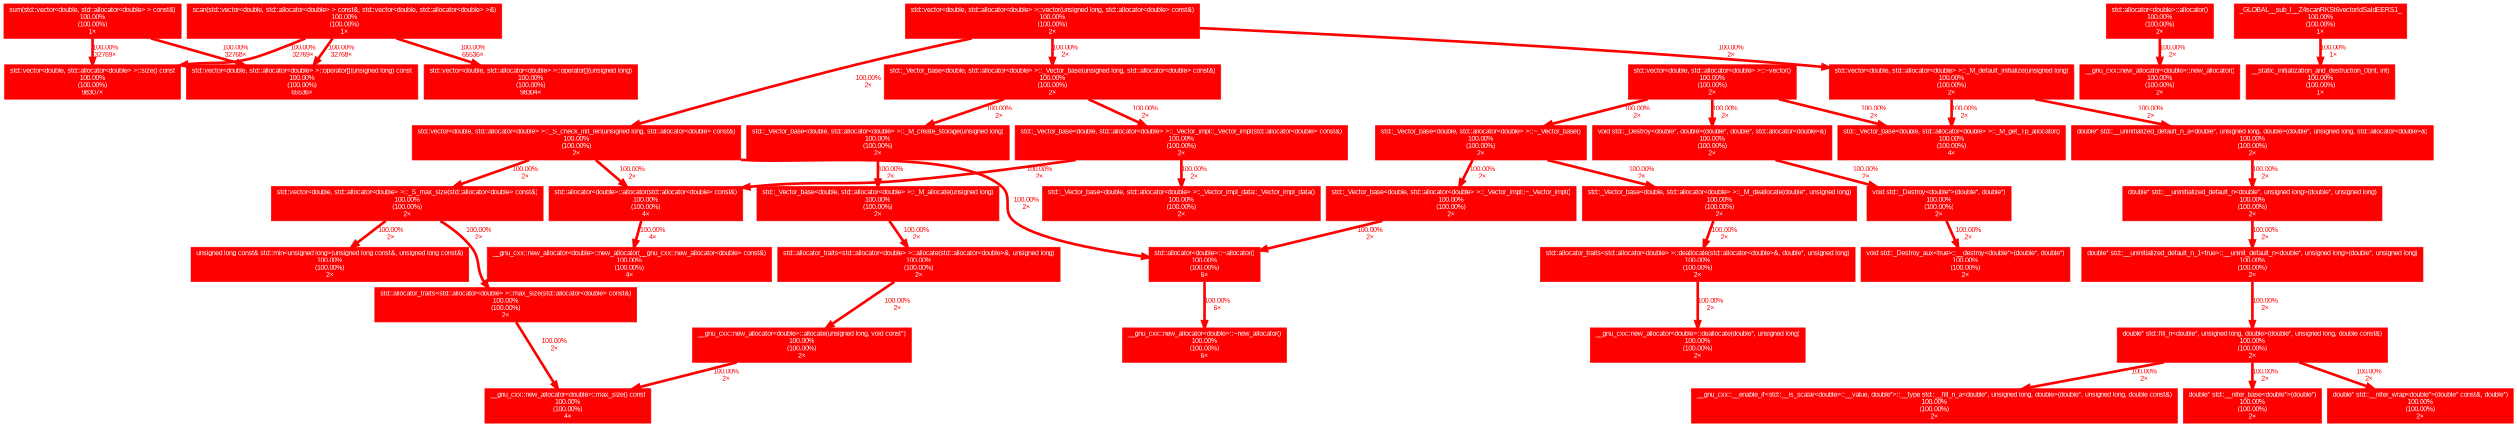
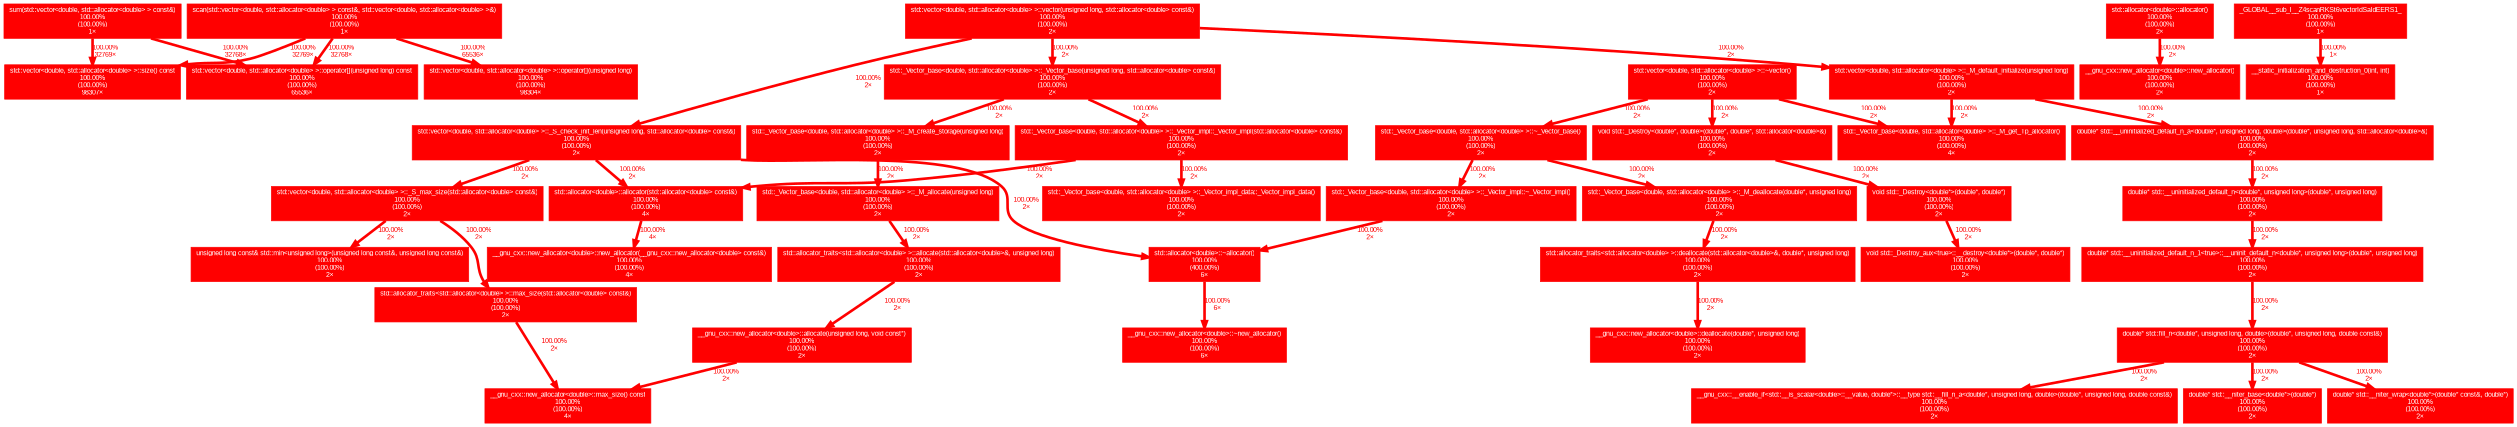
(1205, 264) -> (1205, 264)
